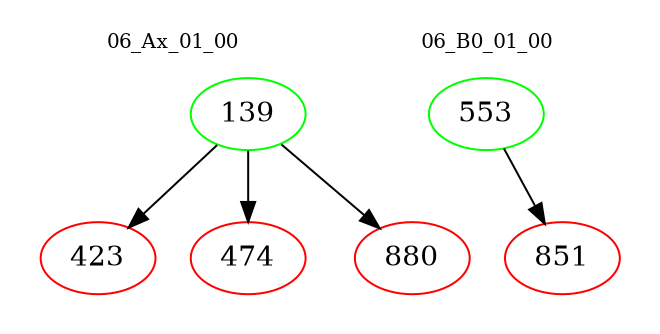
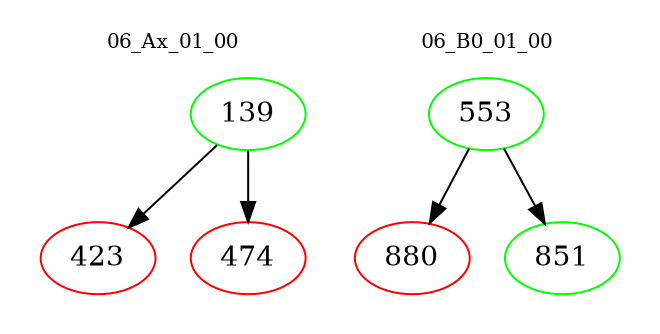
(308, 167) -> (454, 177)
(562, 258) -> (562, 258)
